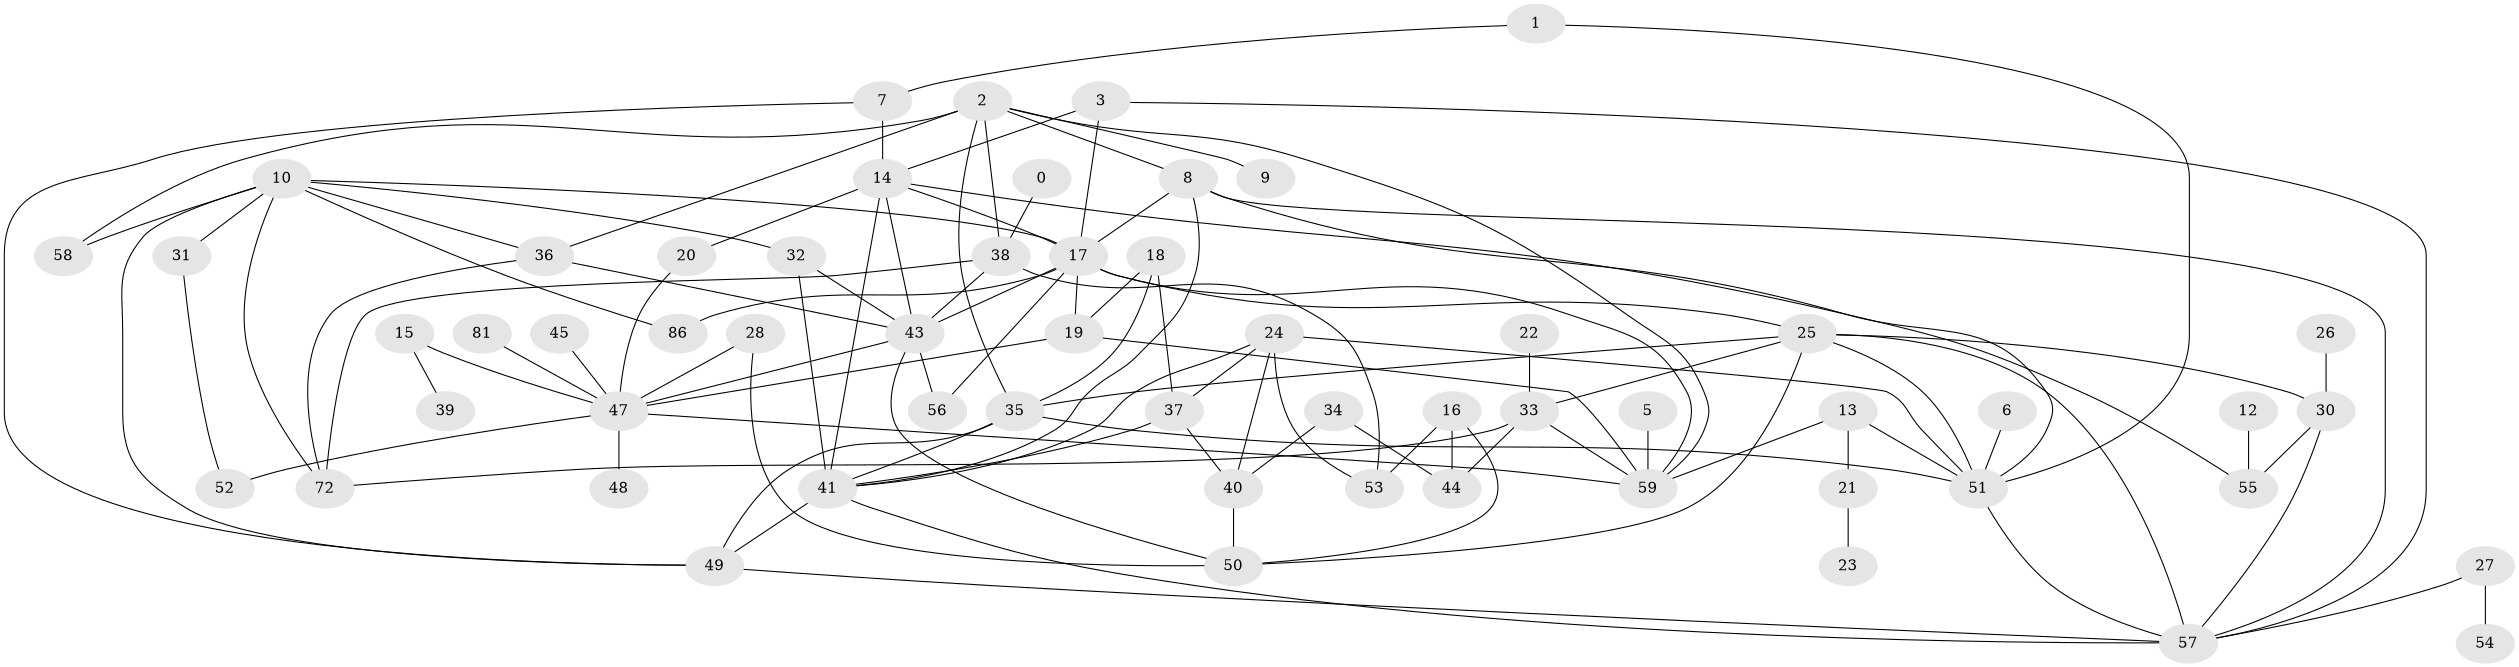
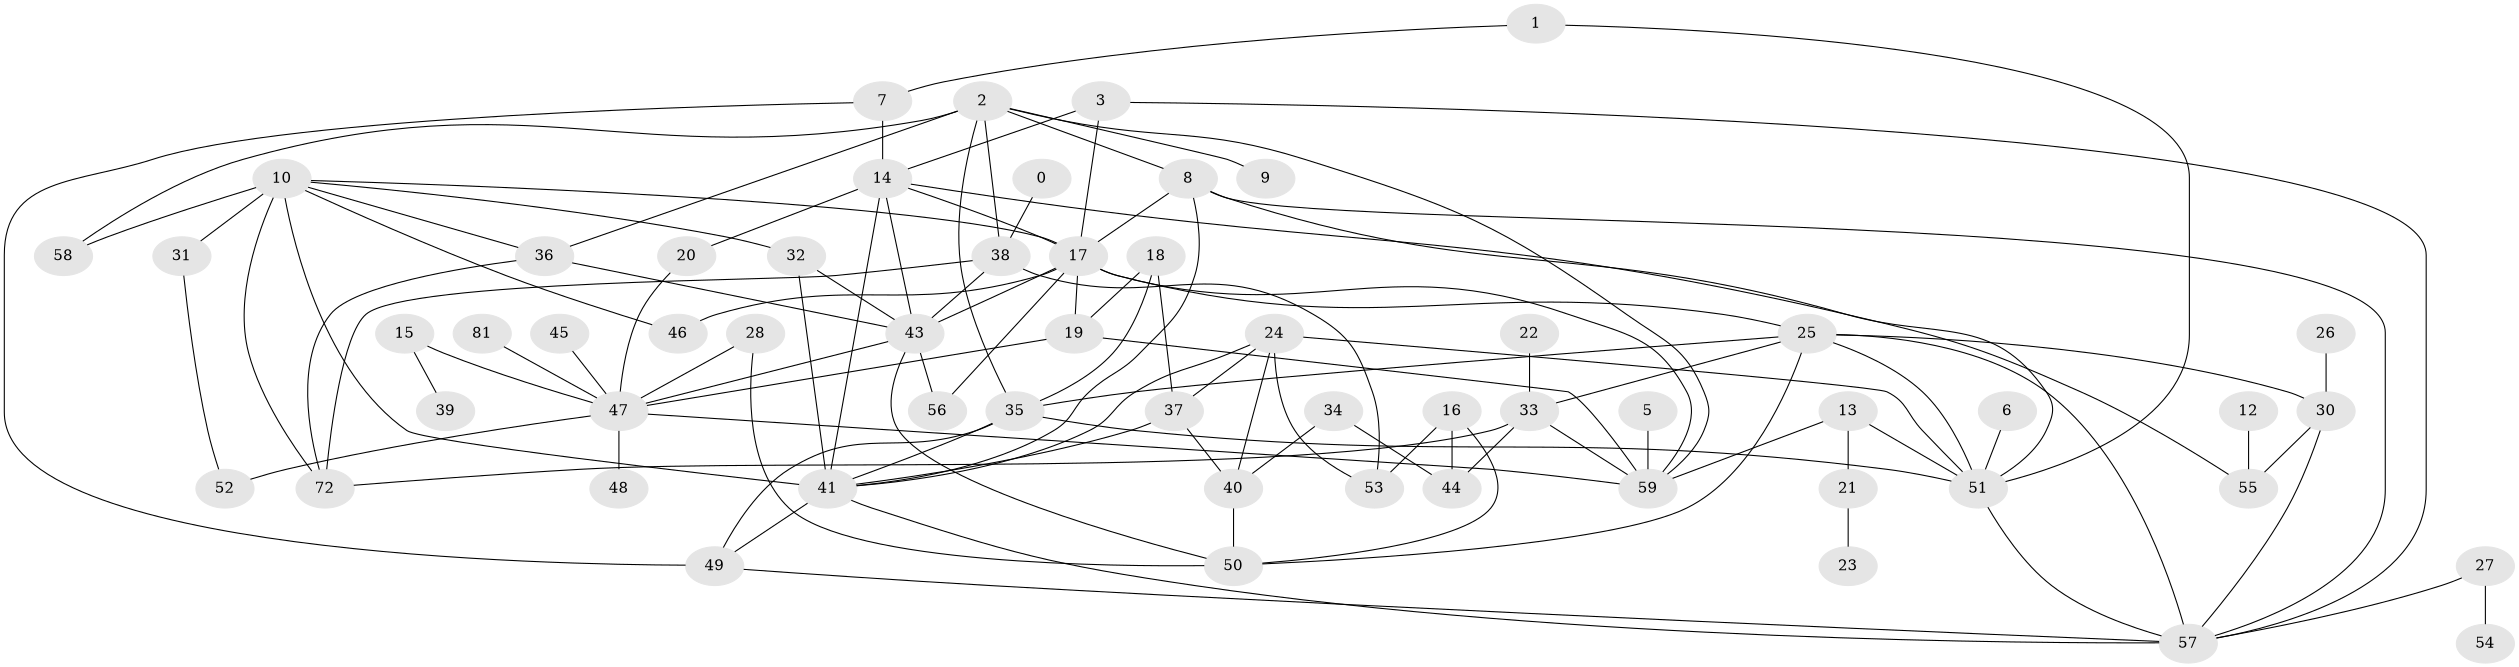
(678, 334) -> (678, 334)
(201, 514) -> (469, 443)
